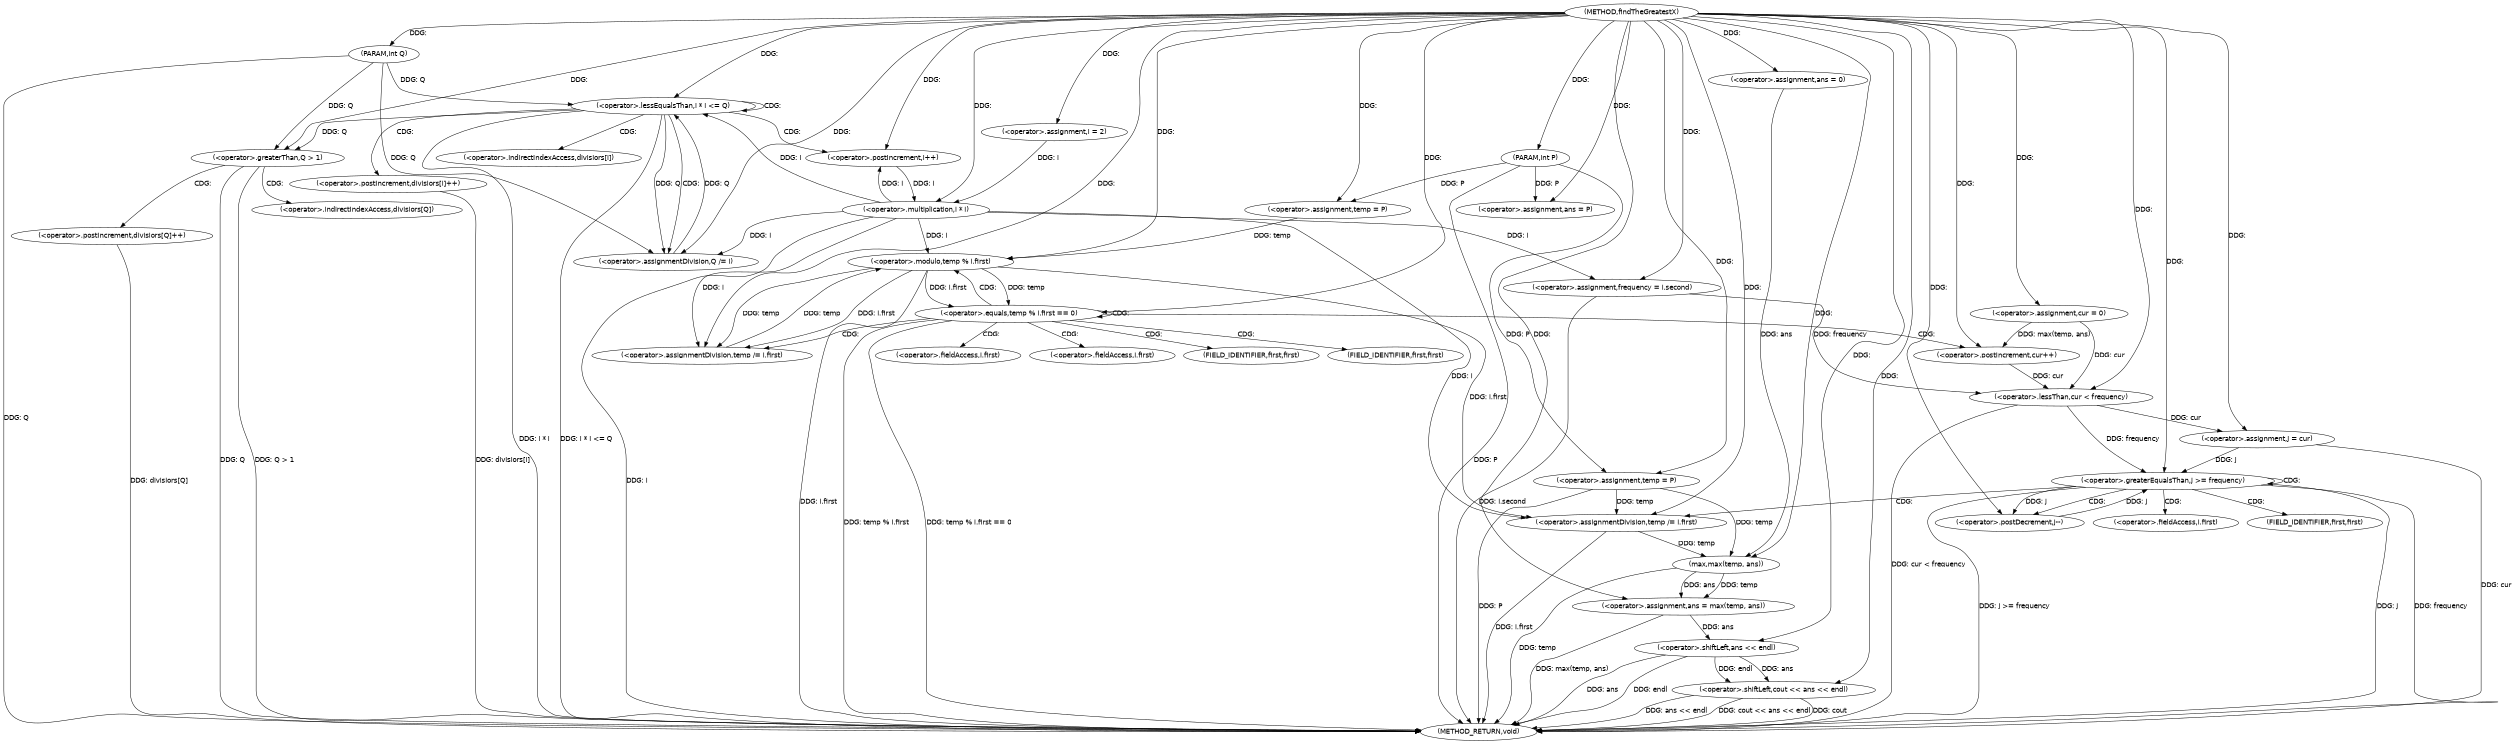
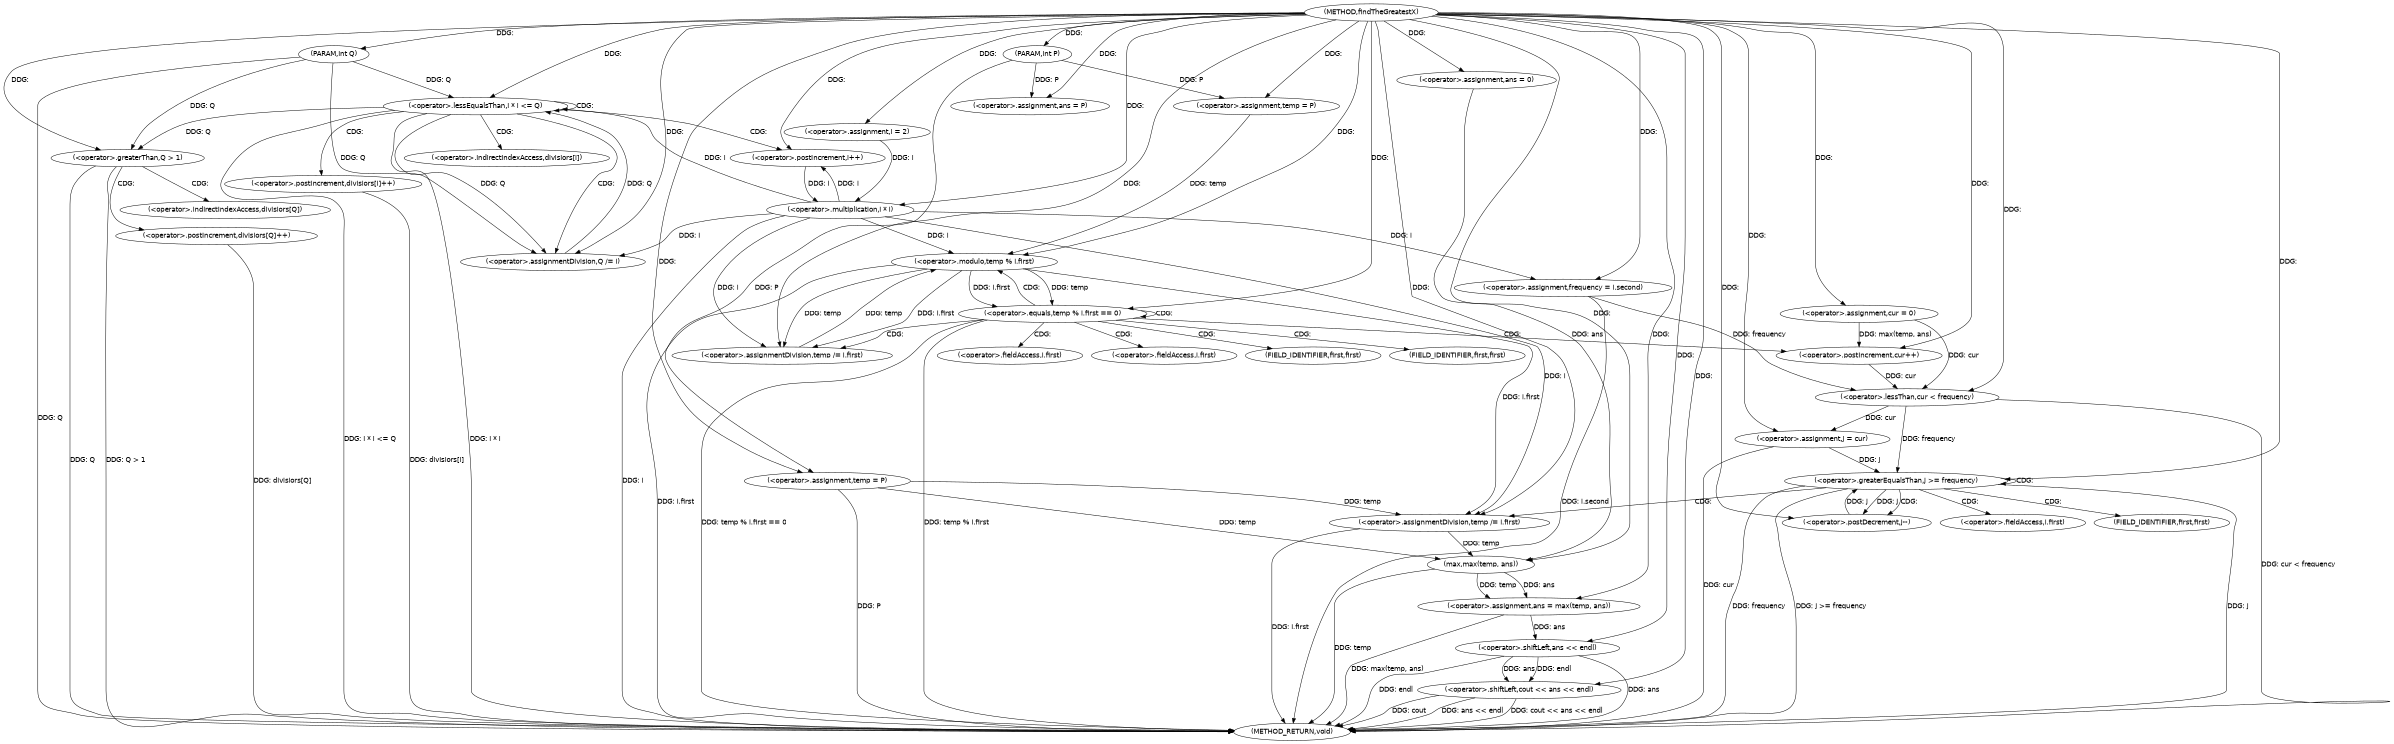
(1496, 430) -> none
